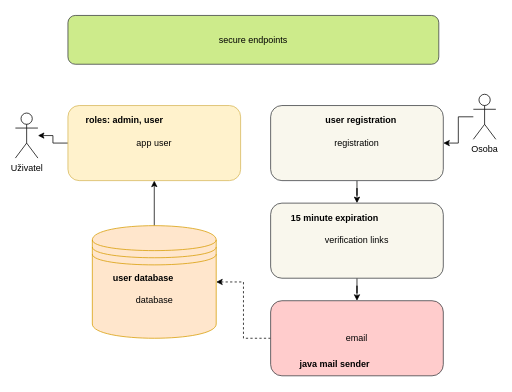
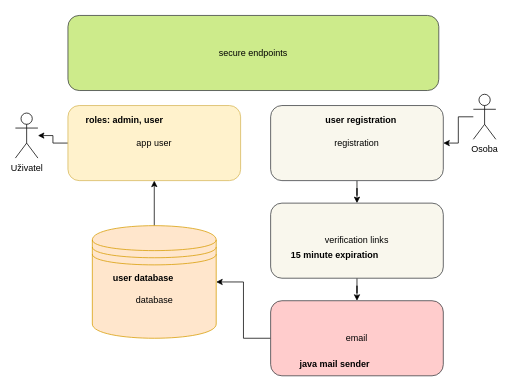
(253, 40) -> (253, 53)
(334, 218) -> (334, 255)
(243, 313) -> (243, 313)
